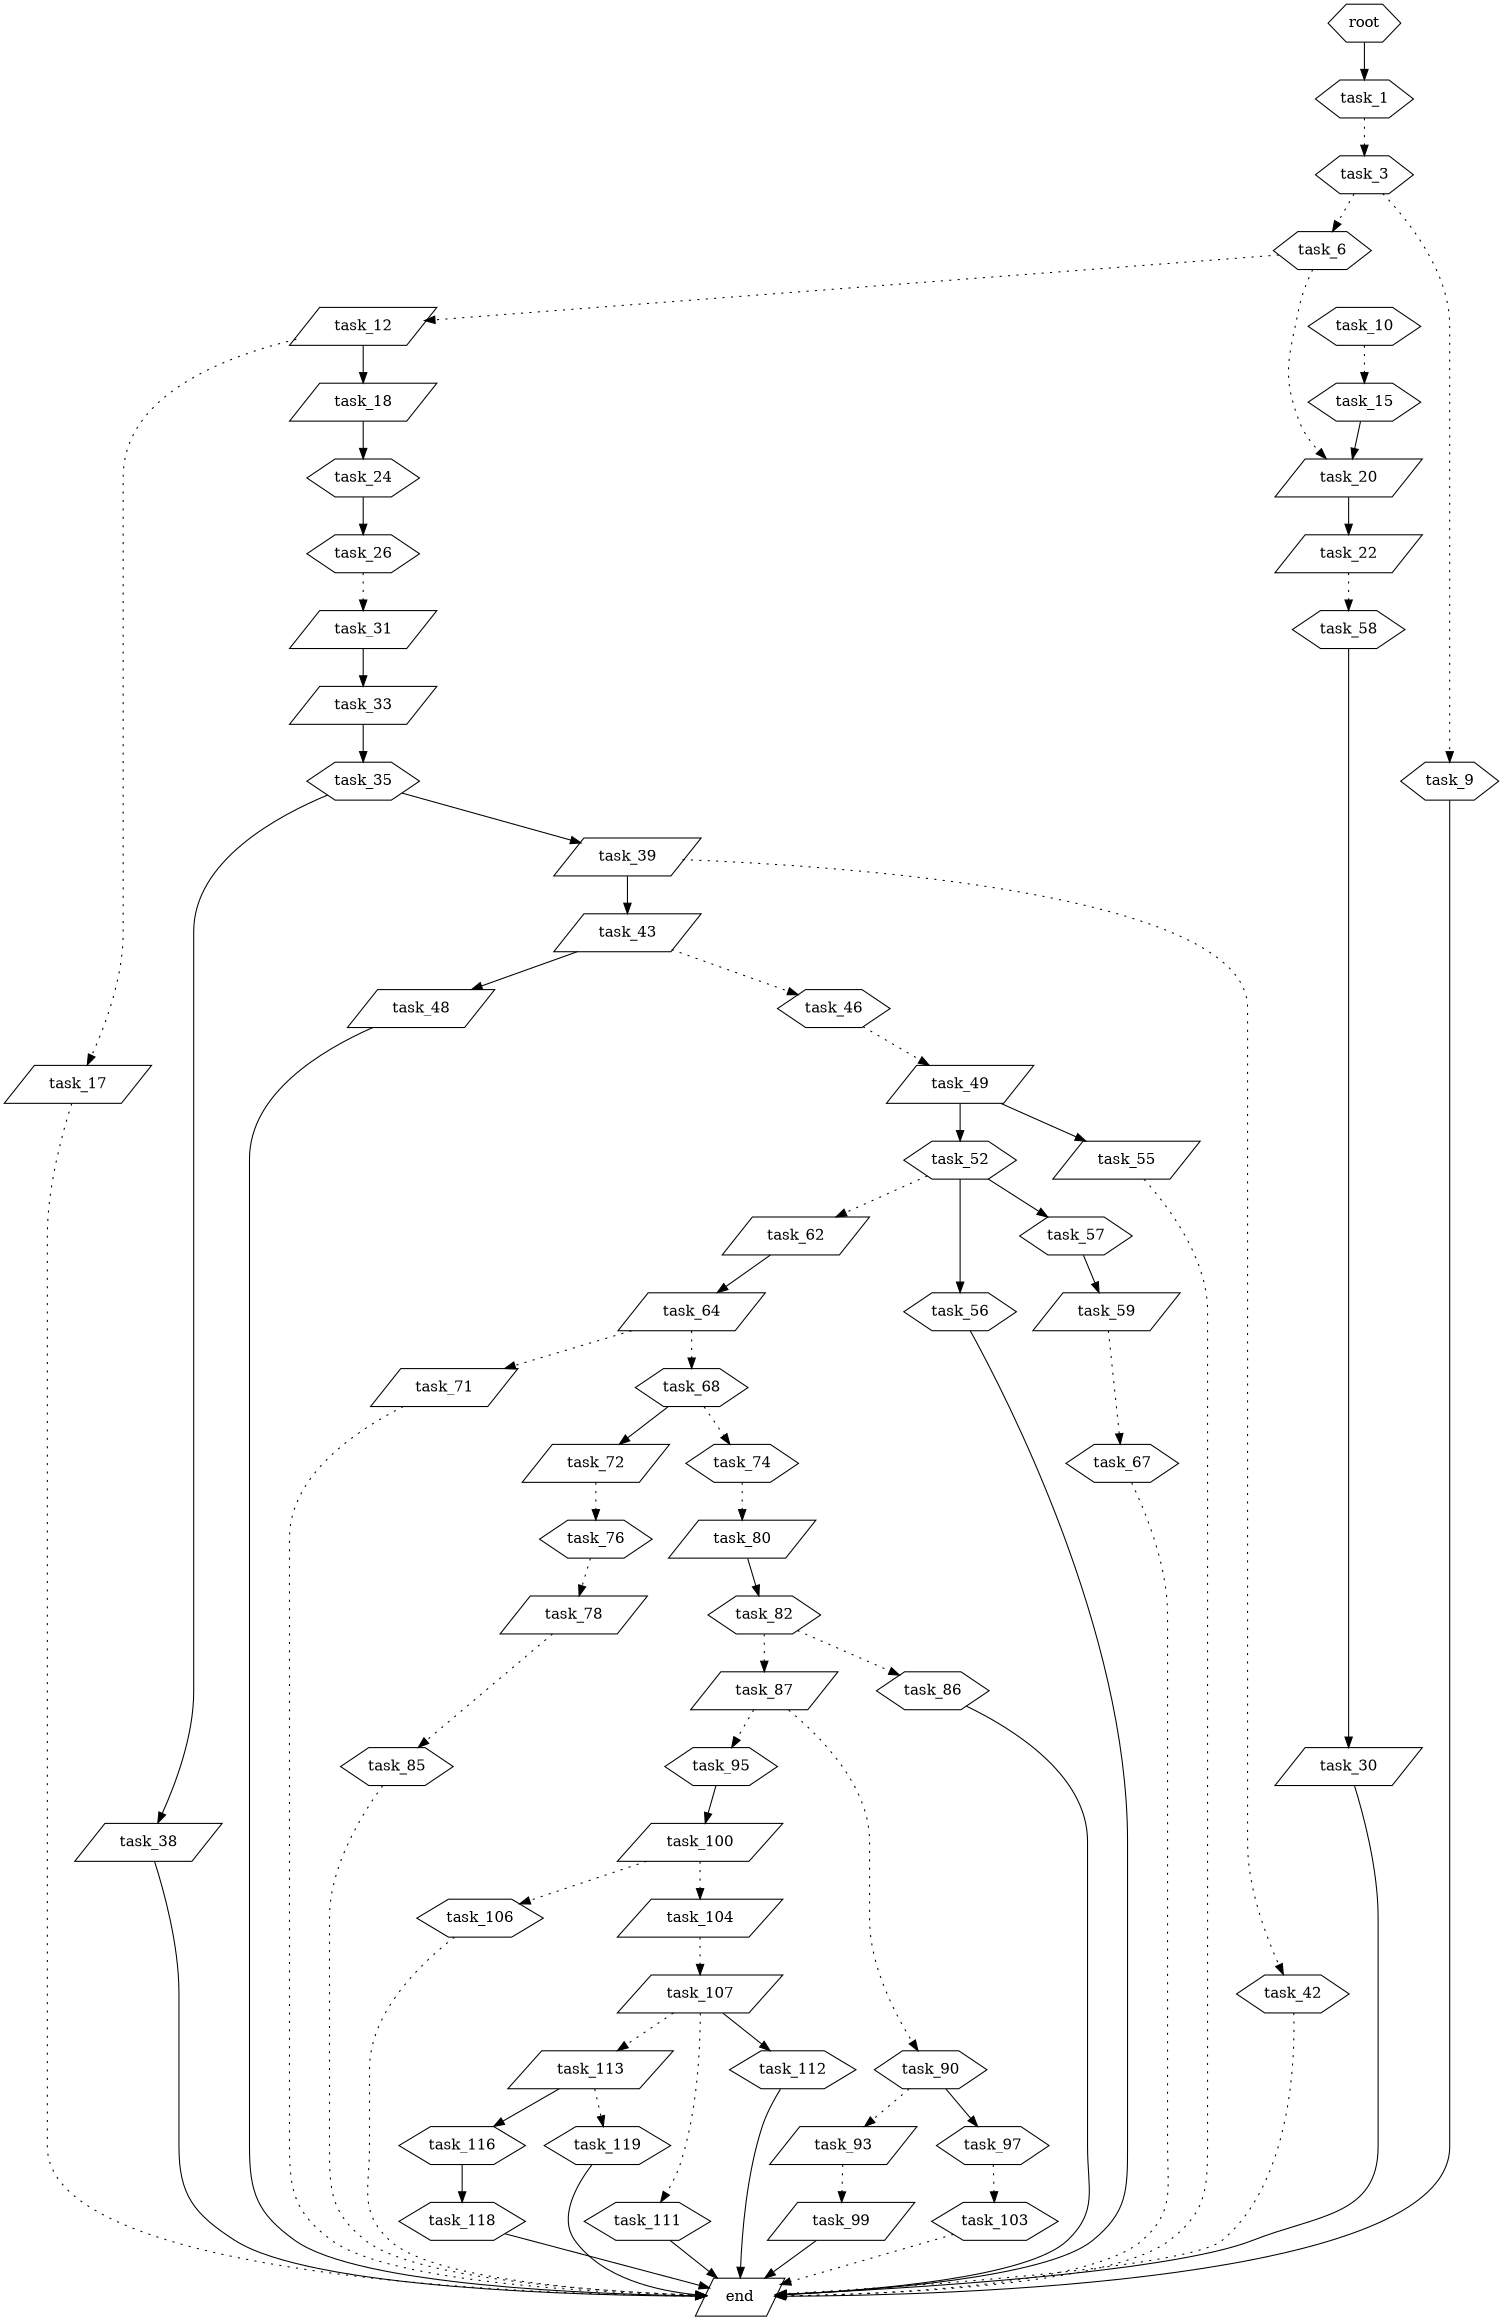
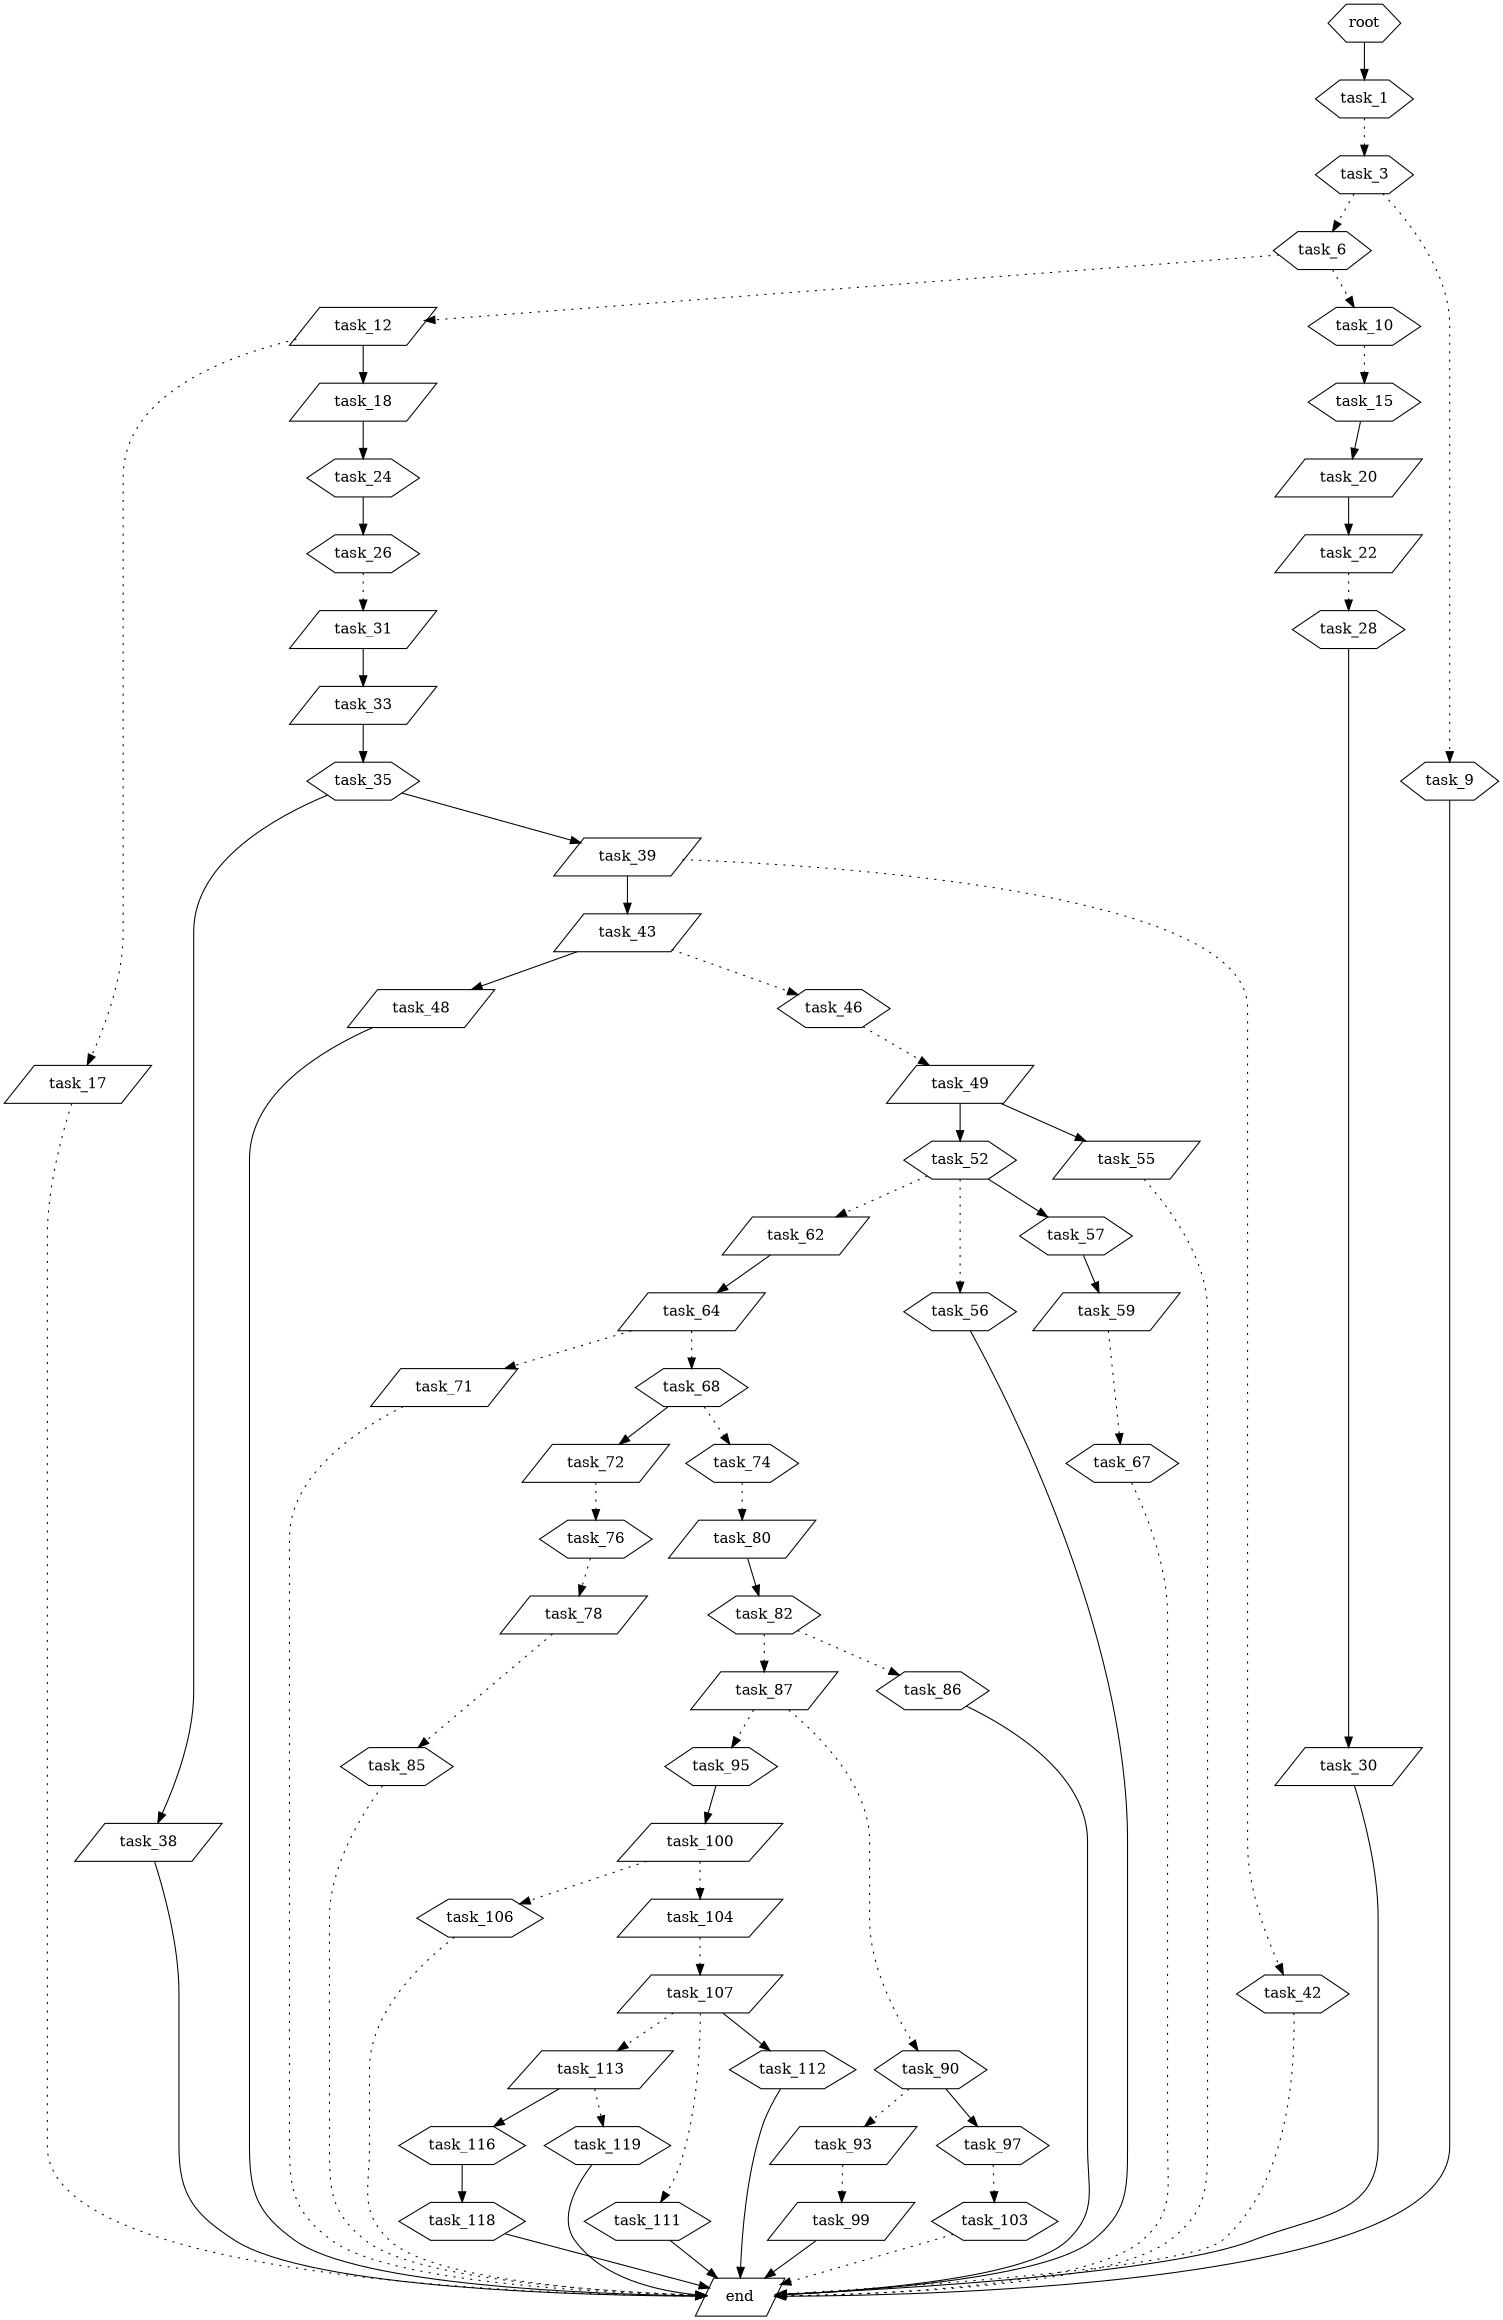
(1289, 362) -> (1341, 284)
(1349, 630) -> (1349, 630)
(960, 1231) -> (960, 1231)
